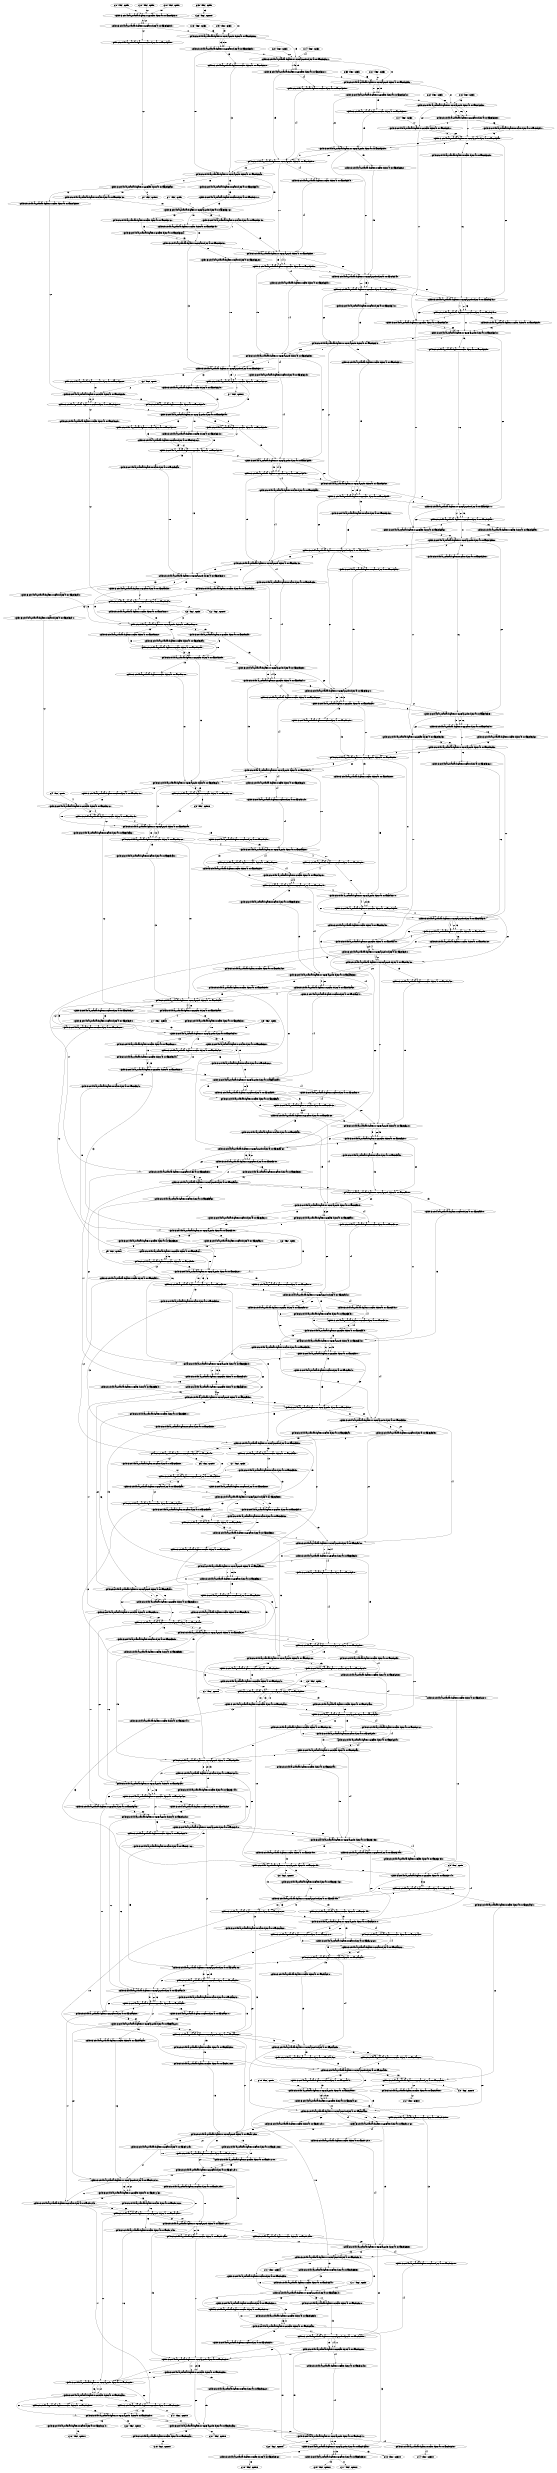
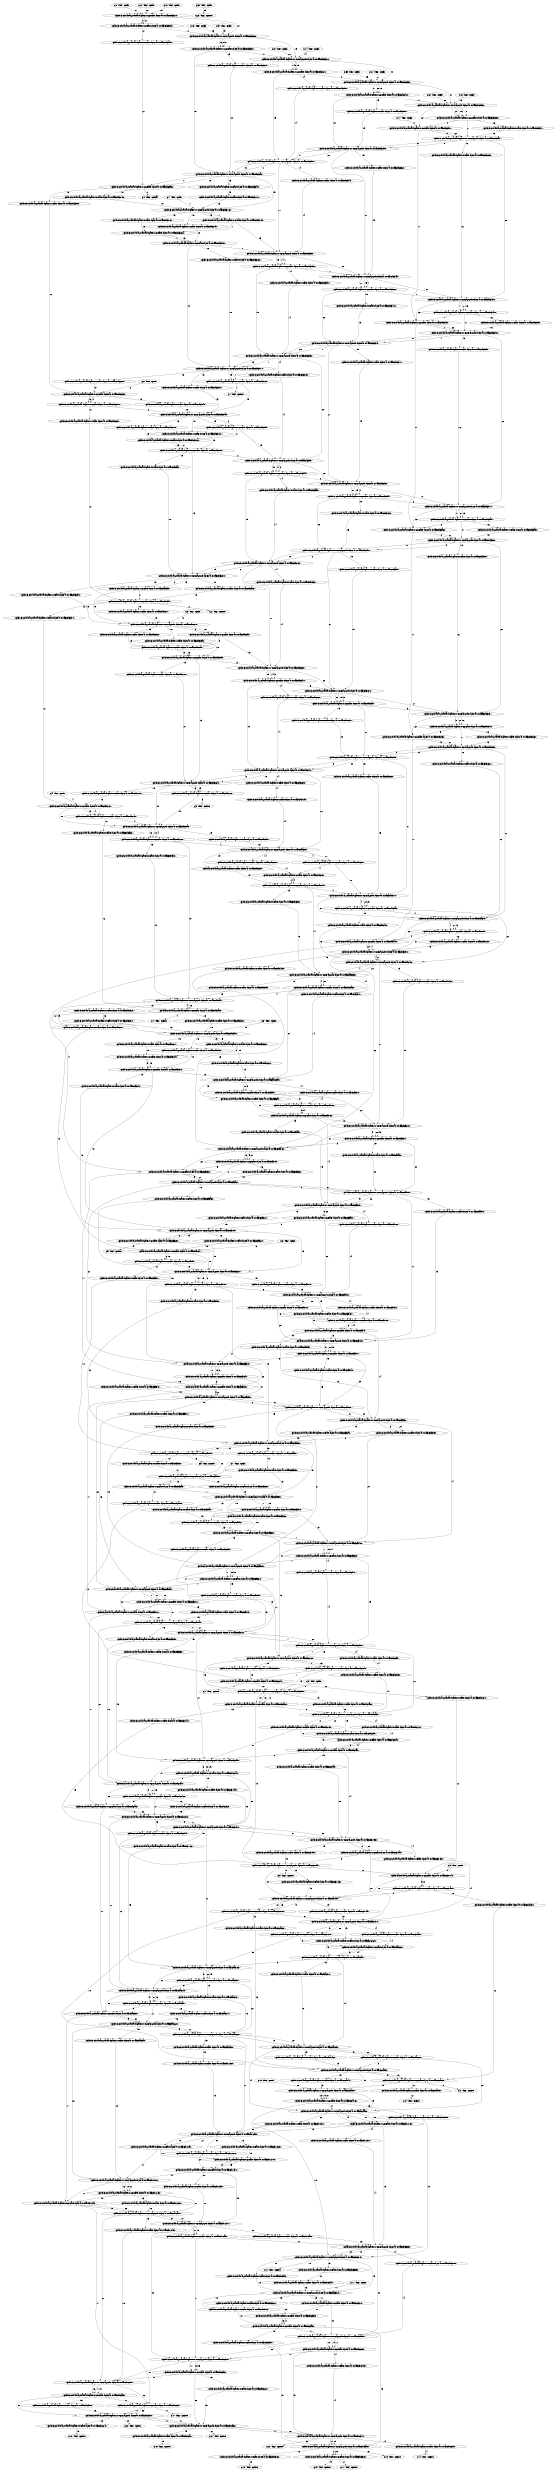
(150, 197) -> (150, 197)
